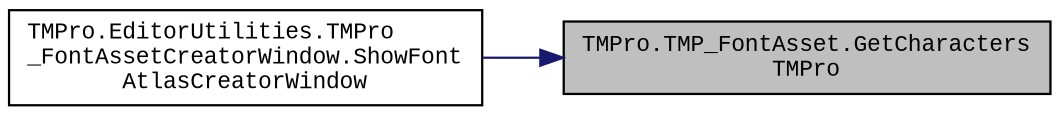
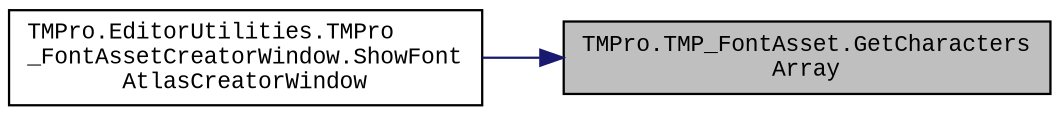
(807, 58) -> (807, 58)
